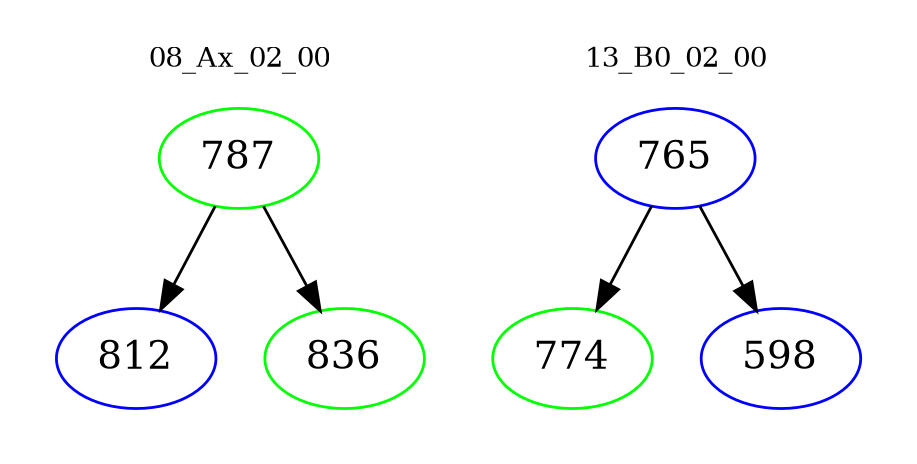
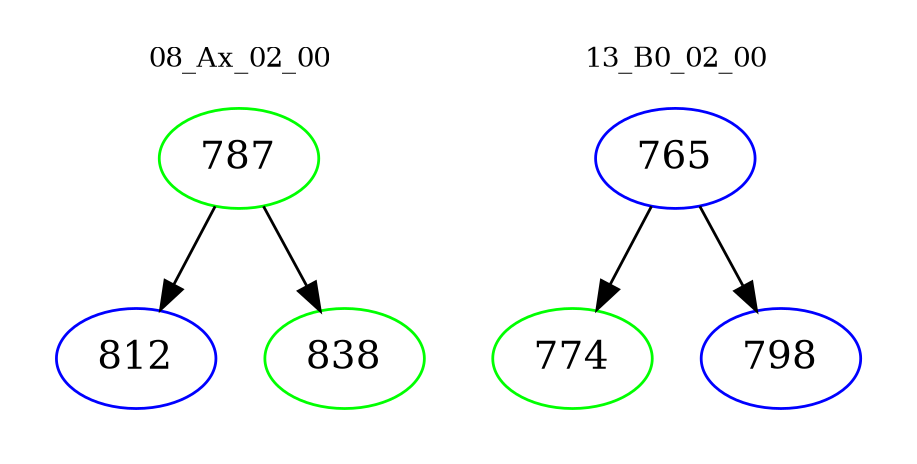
(345, 359) -> (345, 359)
(781, 359) -> (781, 359)
